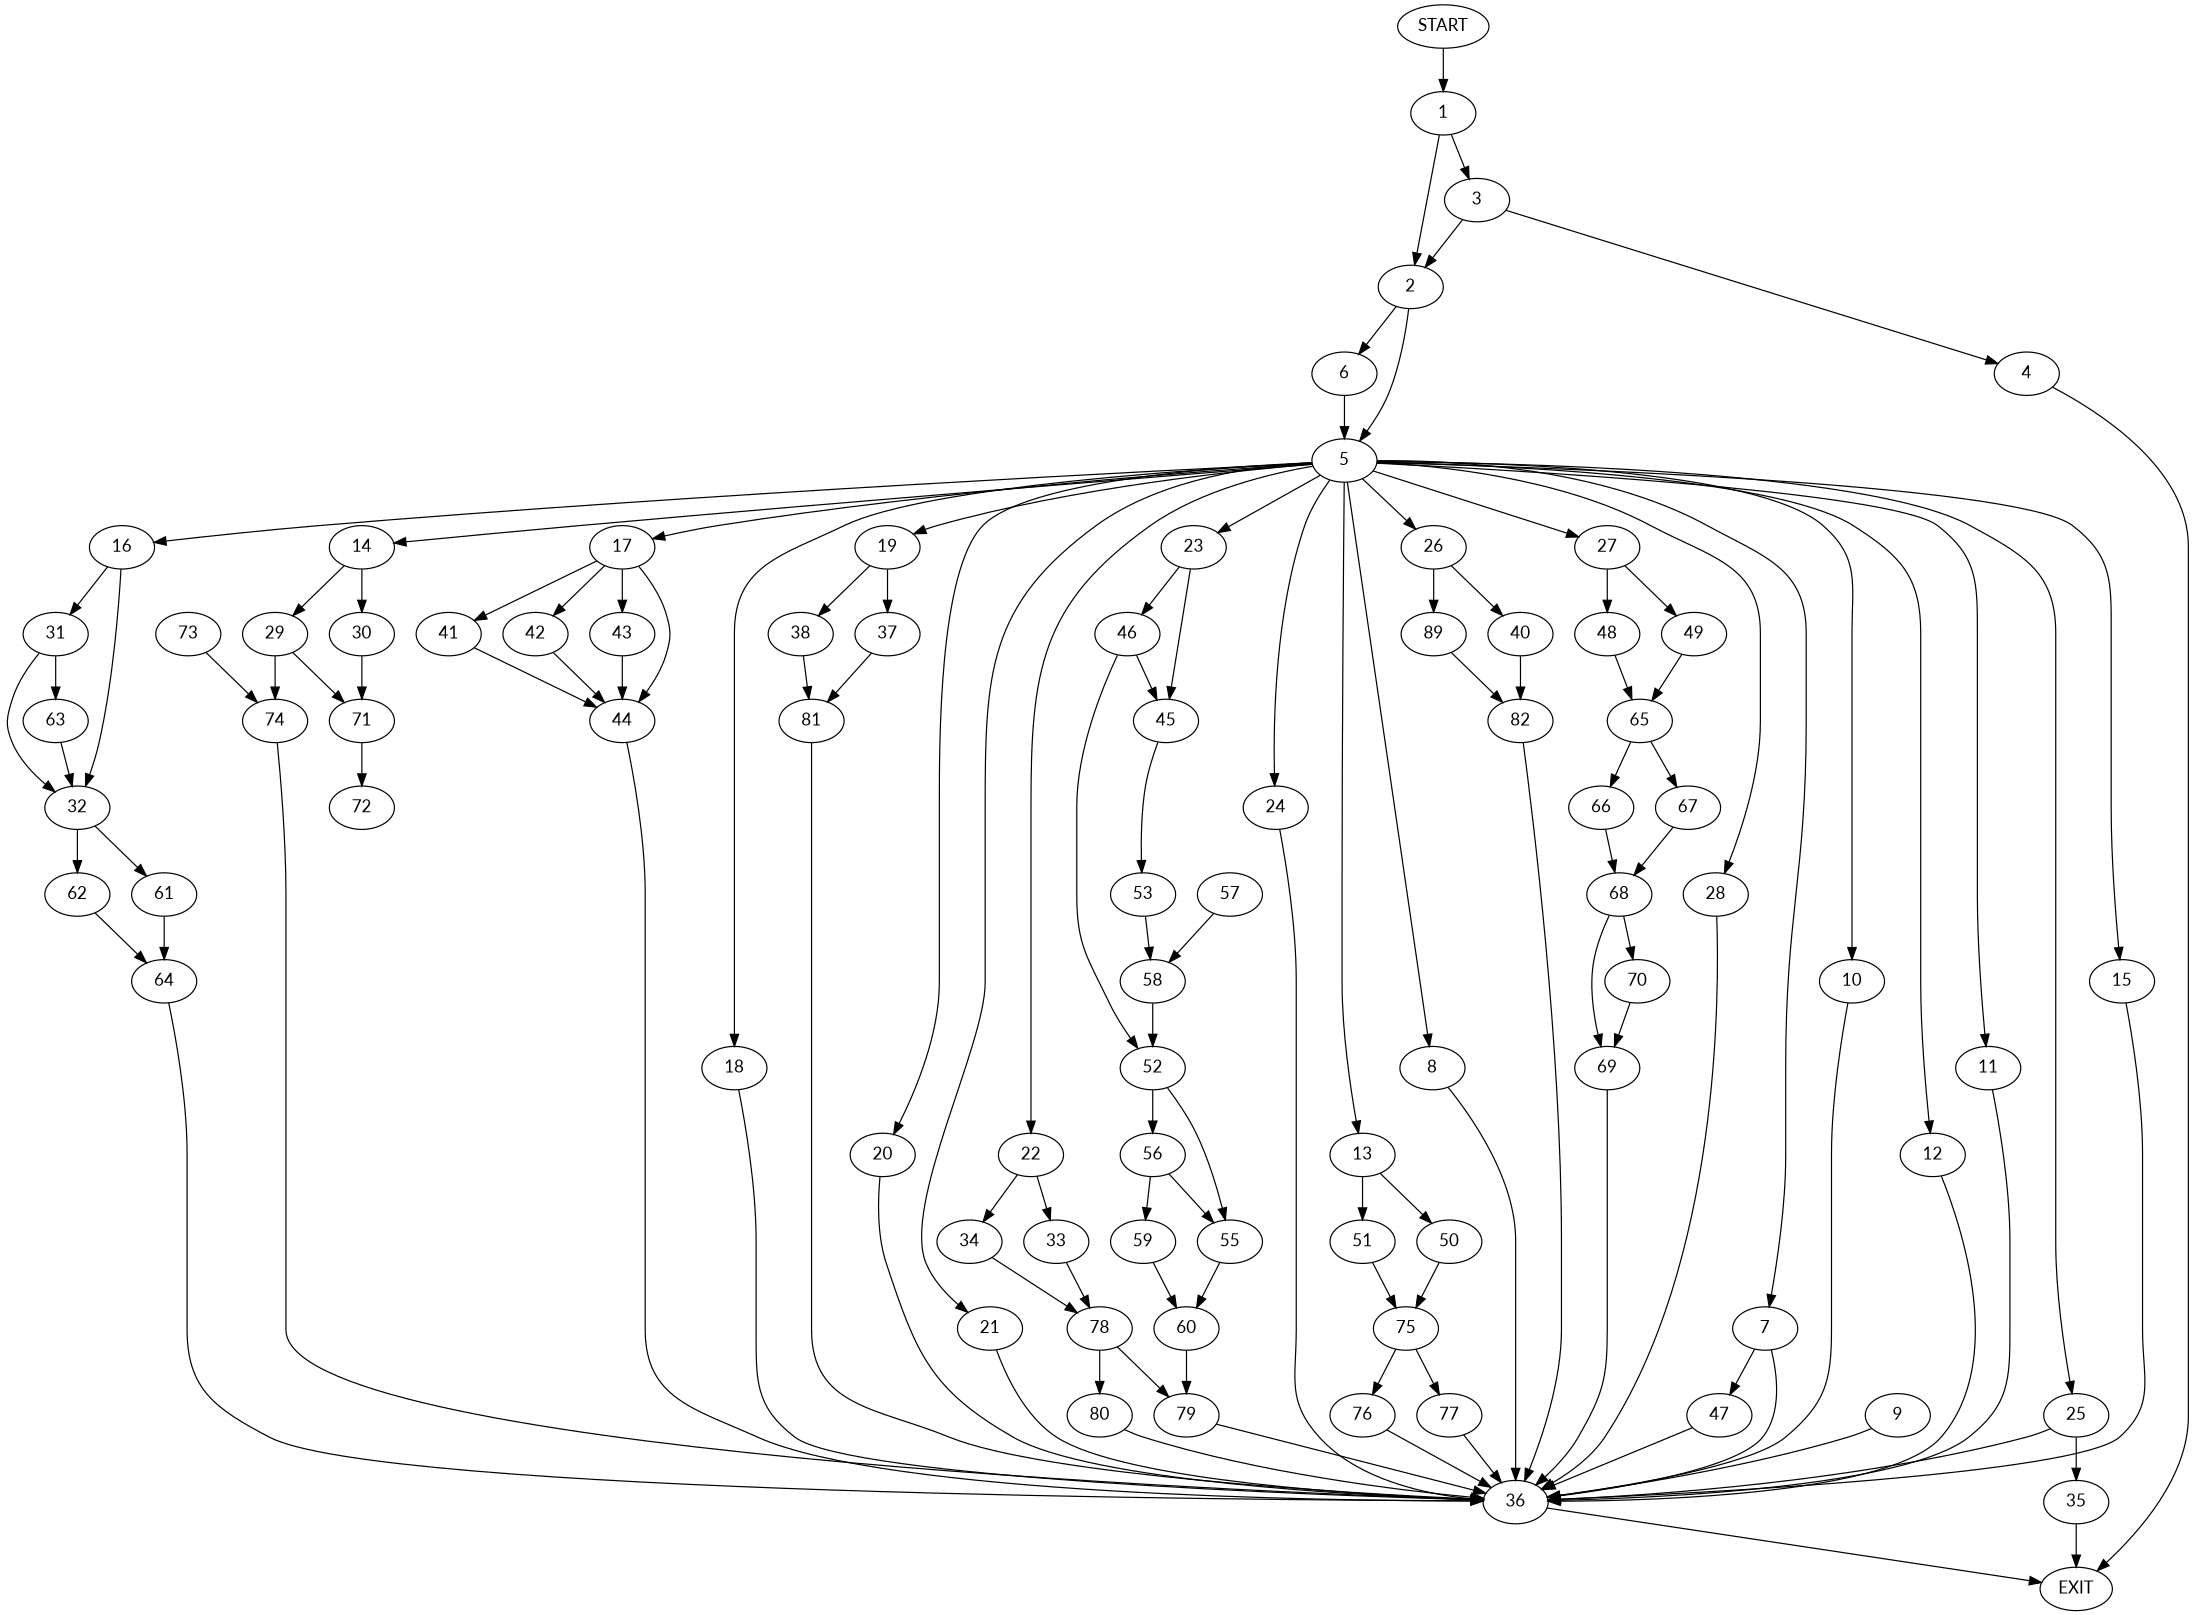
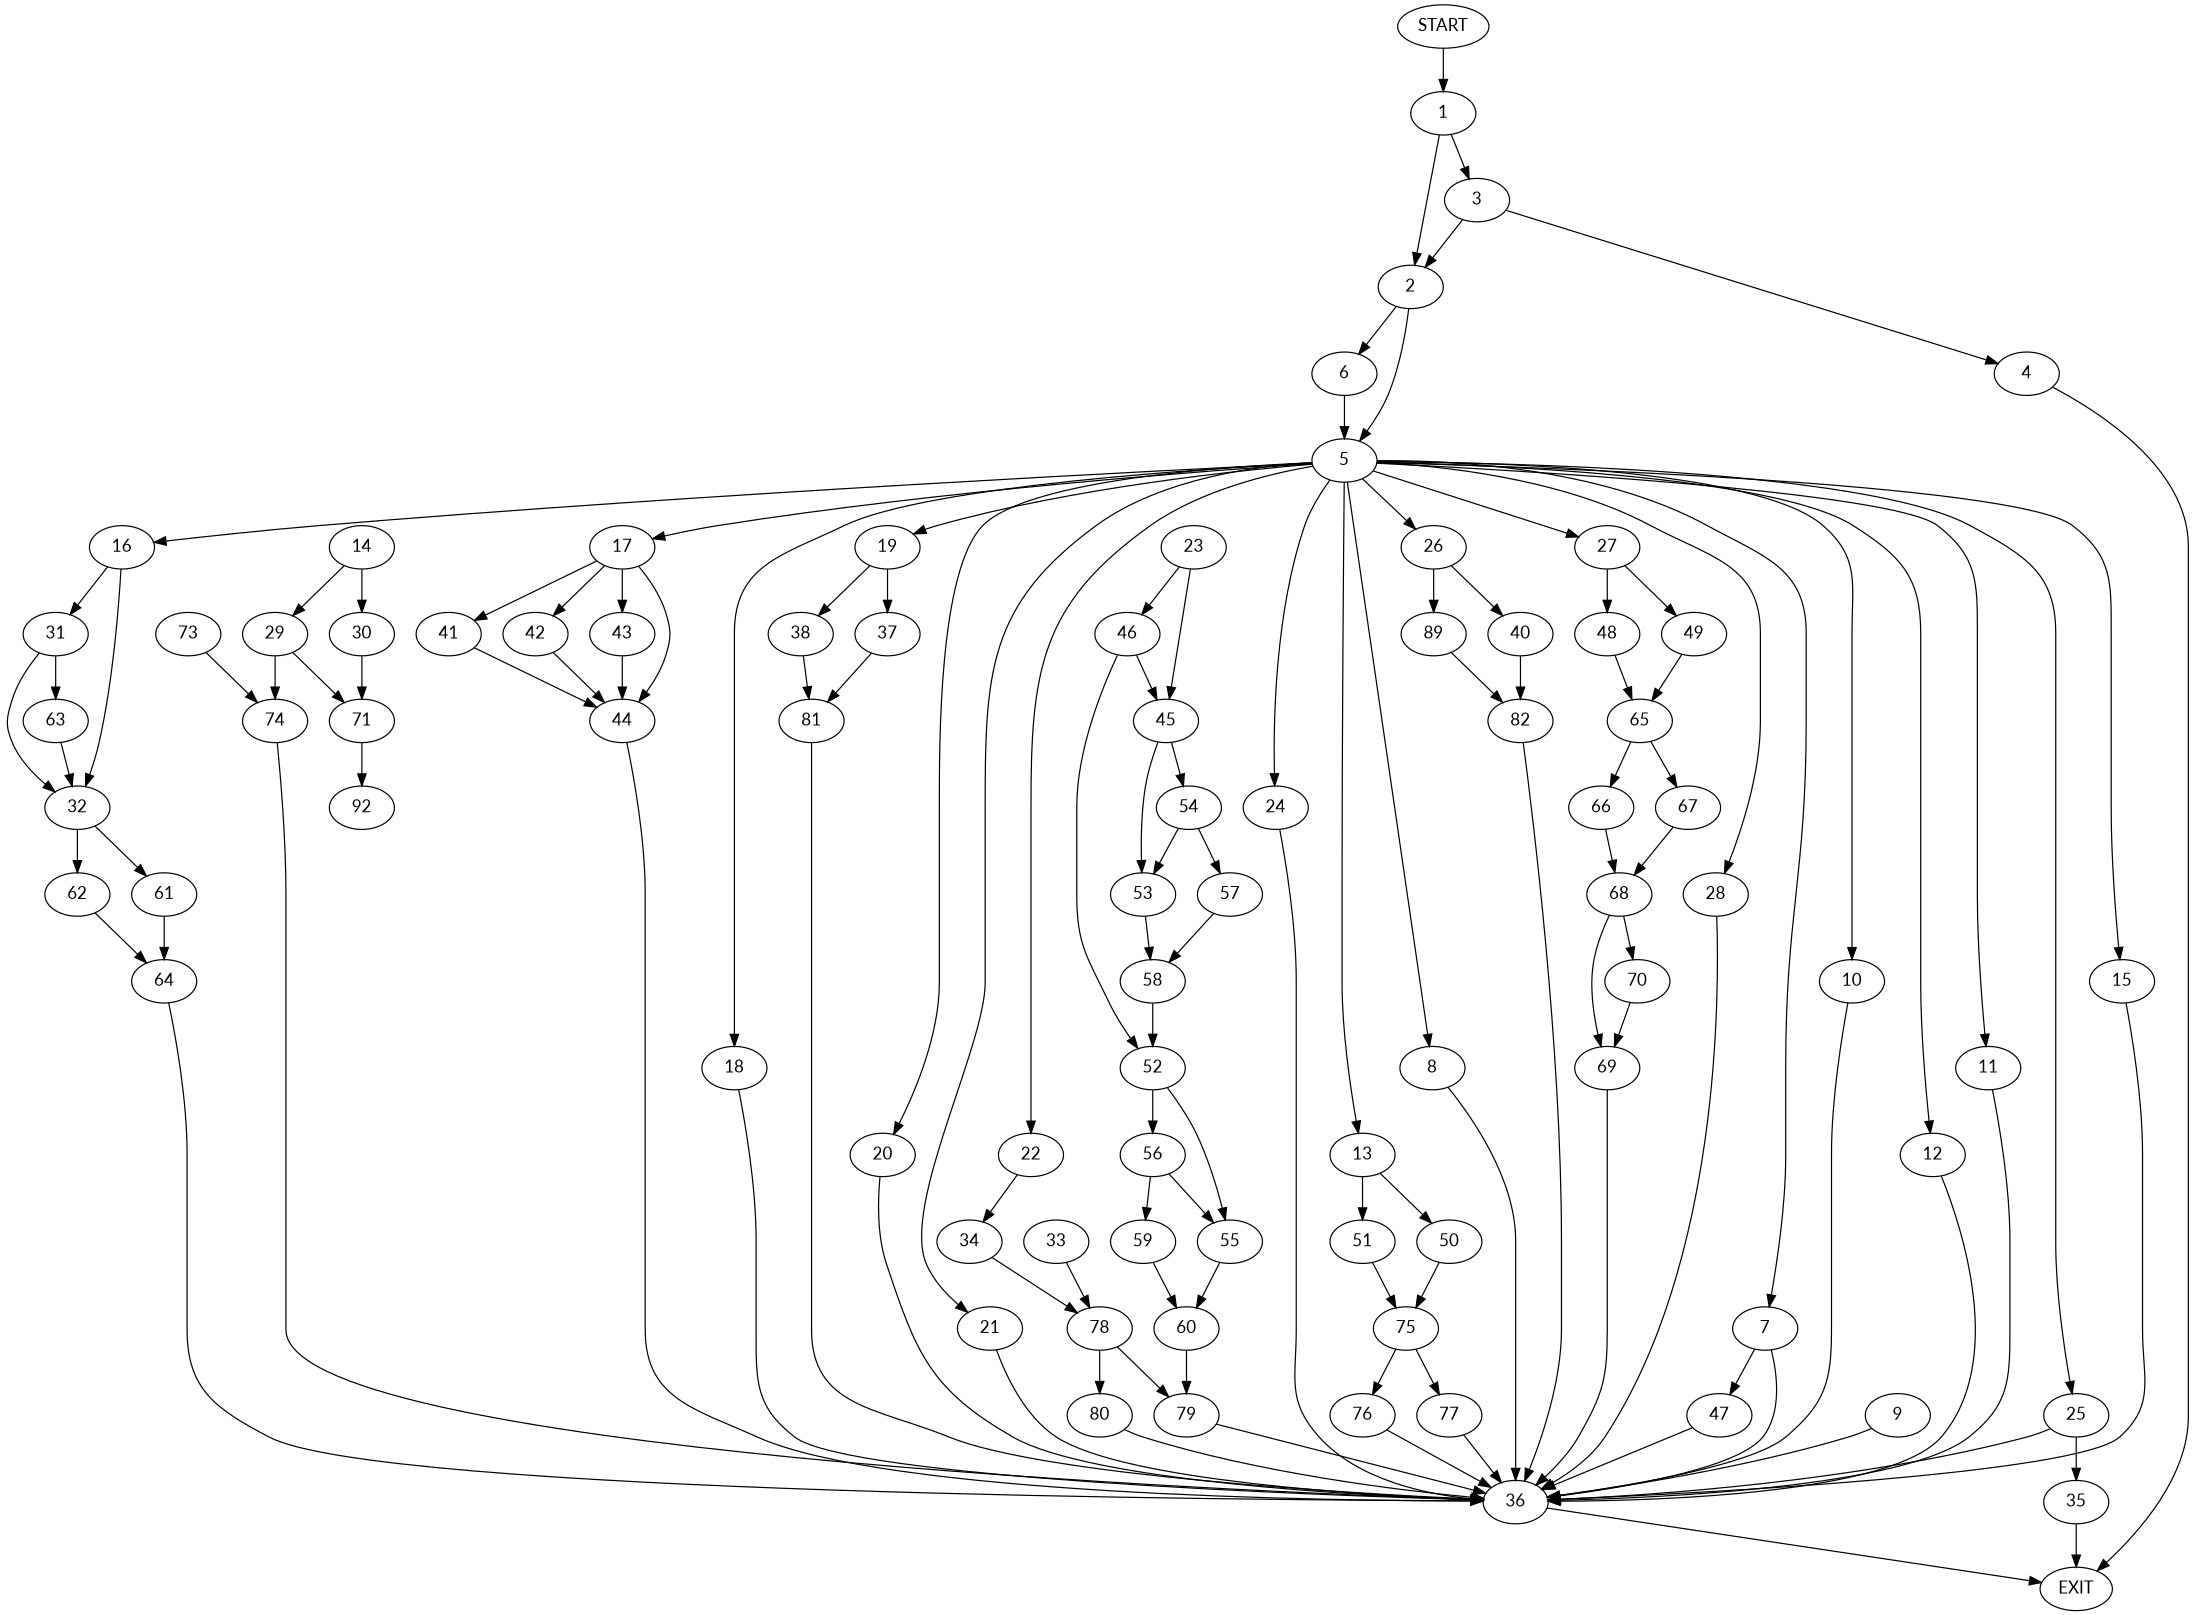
(1274, 501) -> none
(791, 507) -> none
(362, 808) -> (362, 808)
none -> (1189, 808)
(1042, 1193) -> none
